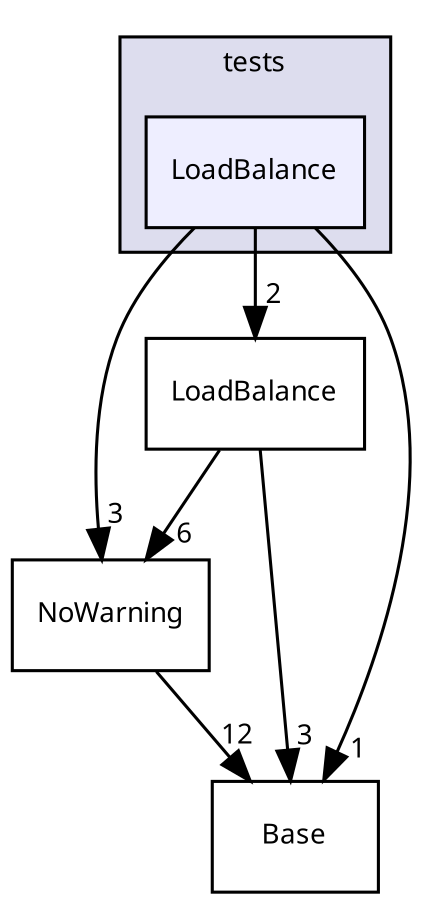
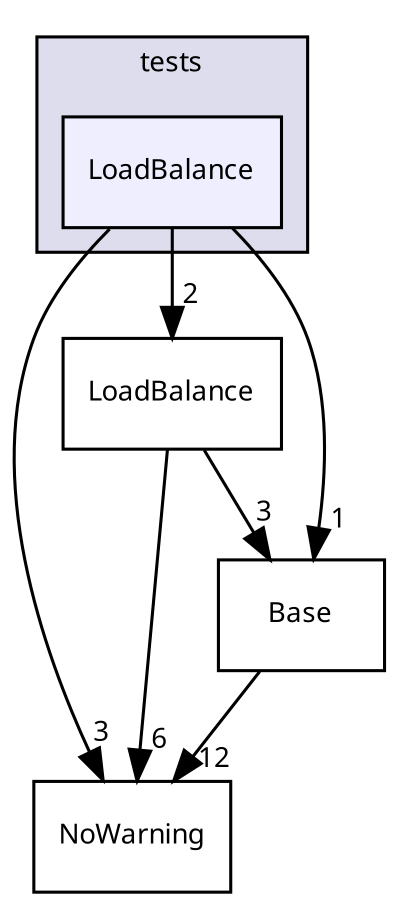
(193, 714) -> (226, 714)
